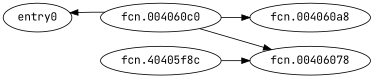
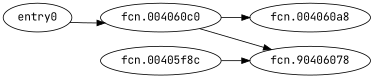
(91, 12) -> (83, 23)
(161, 61) -> (161, 61)
(310, 61) -> (310, 61)
